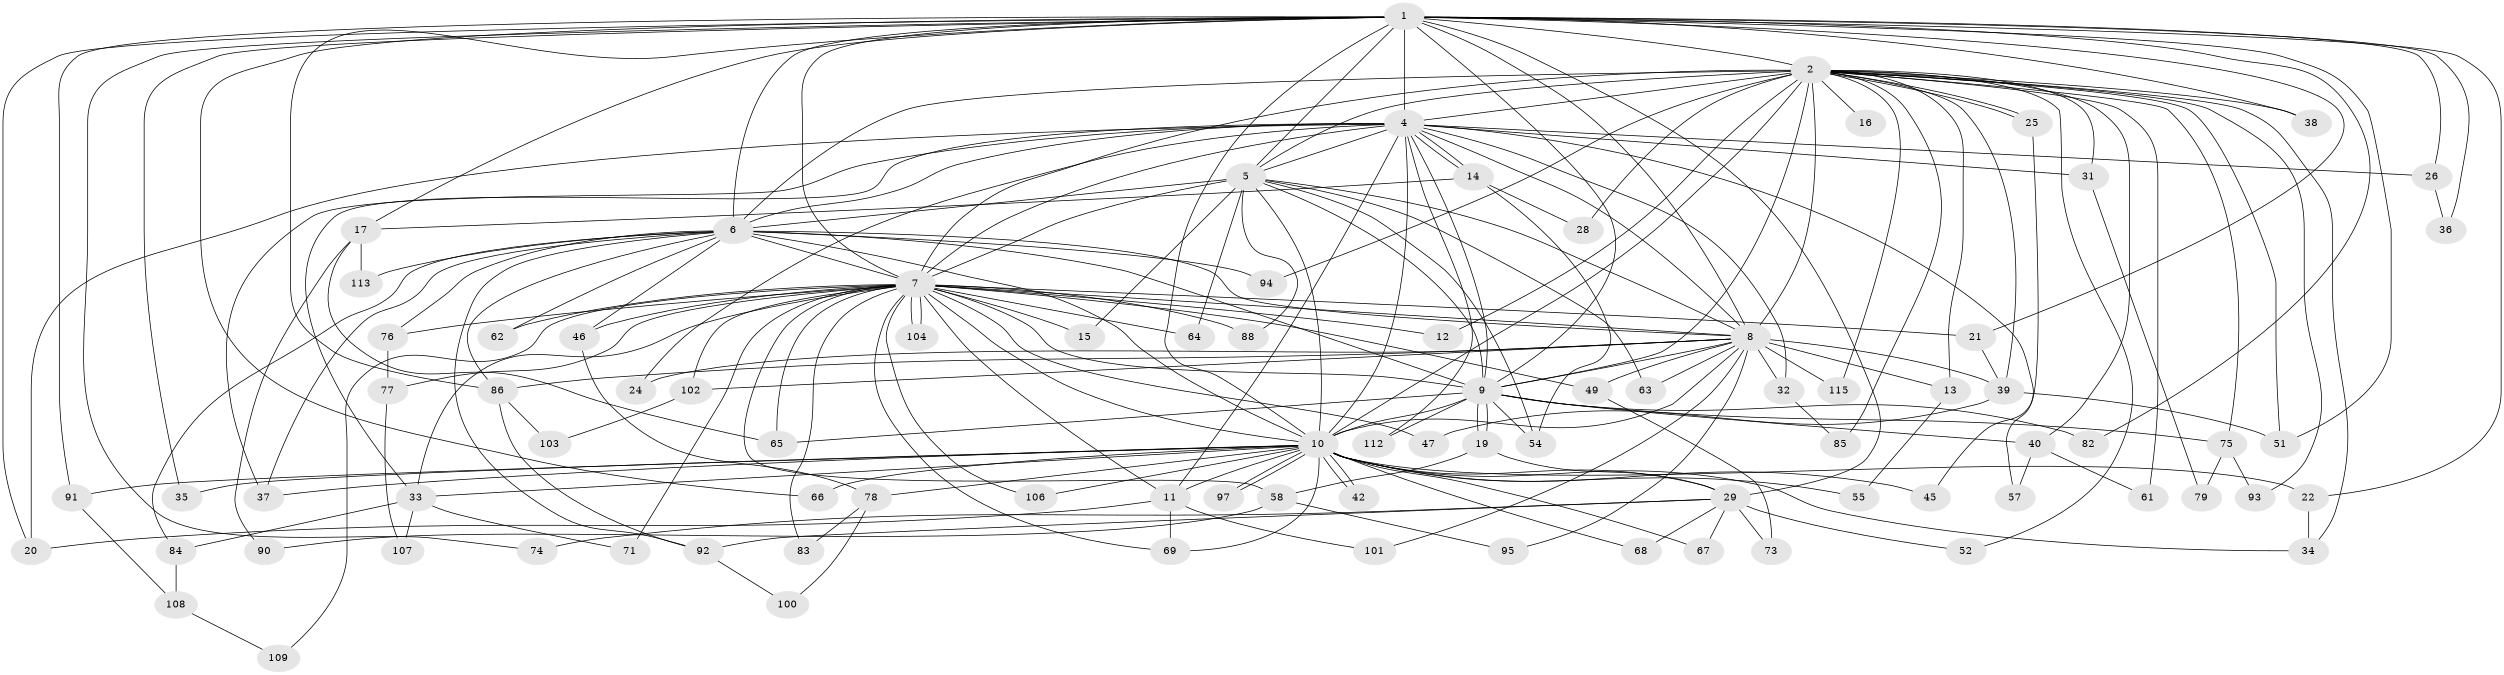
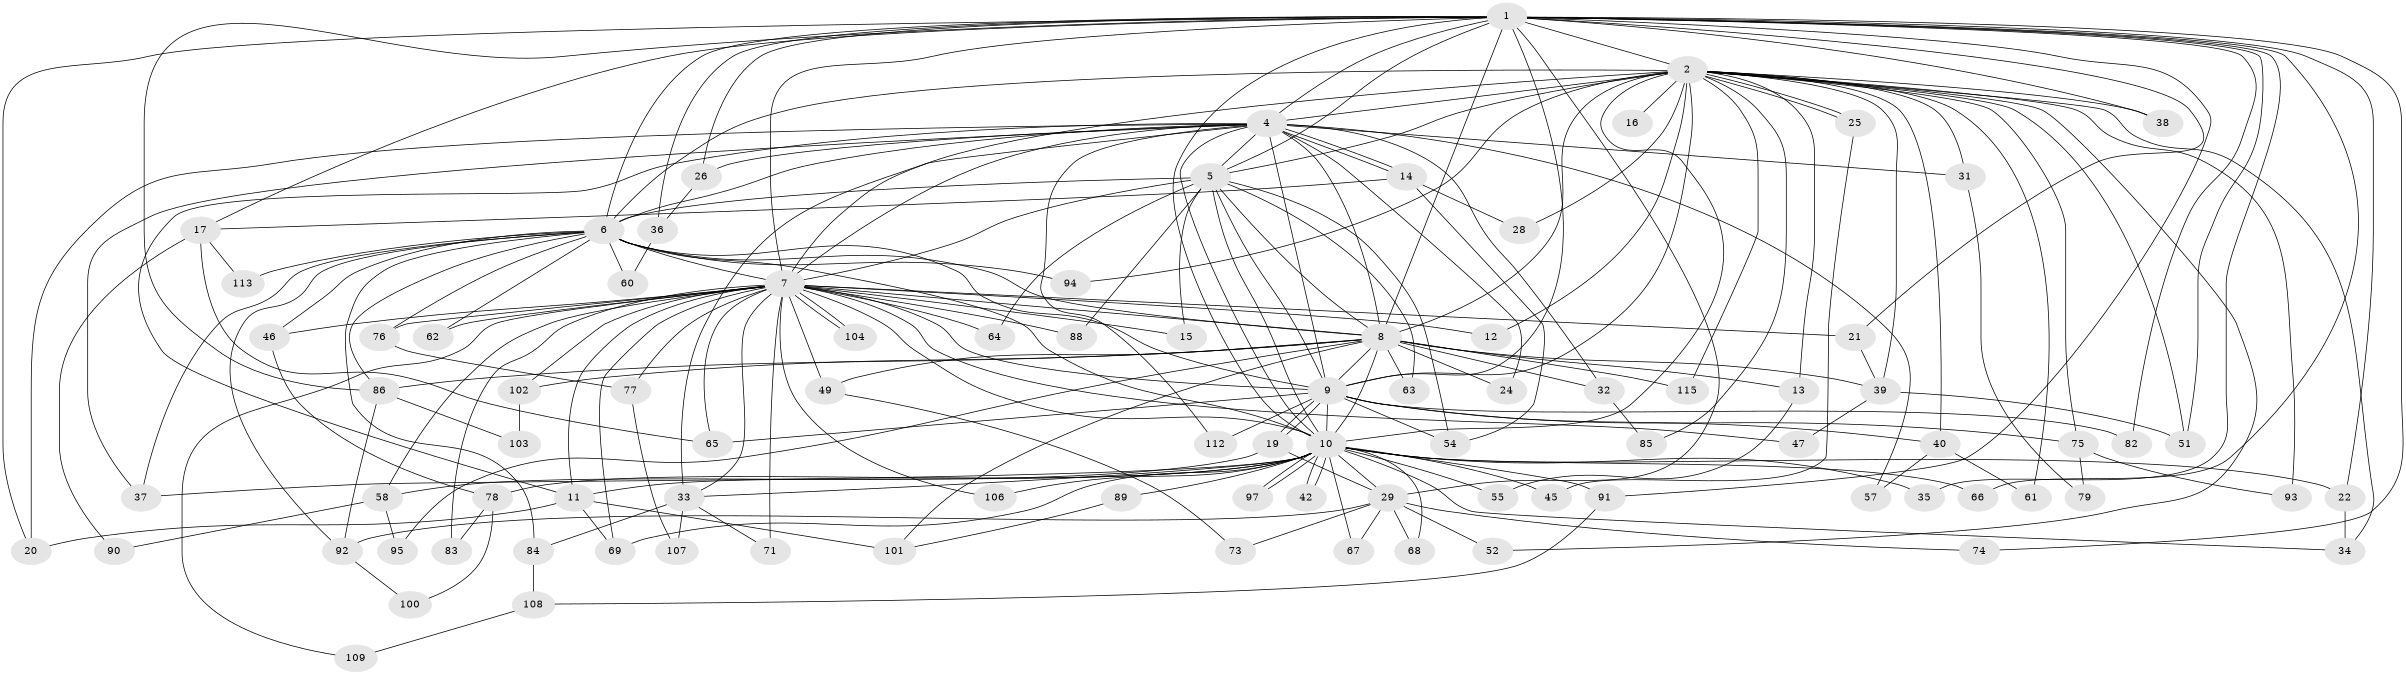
none -> (628, 284)
none -> (1121, 498)
